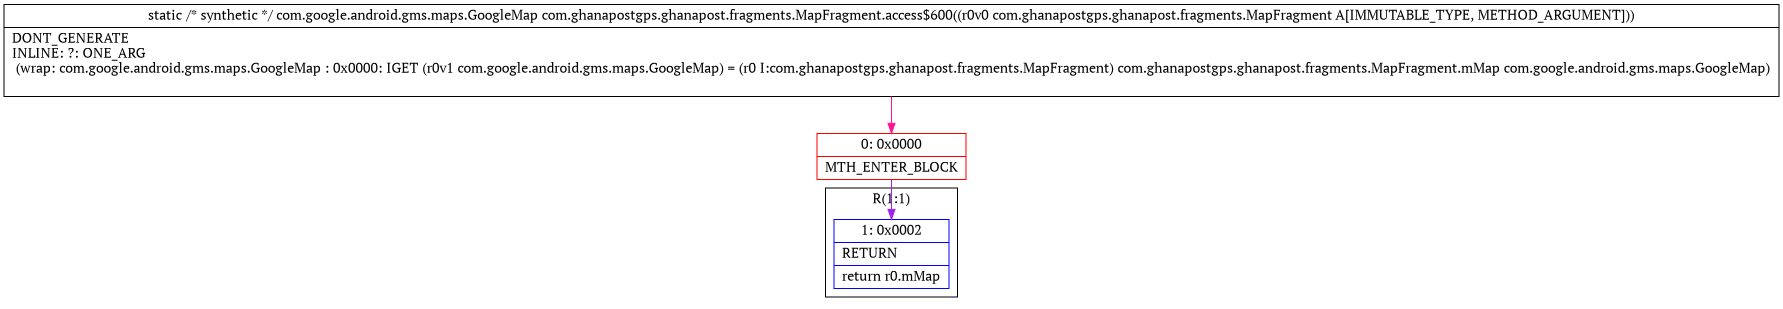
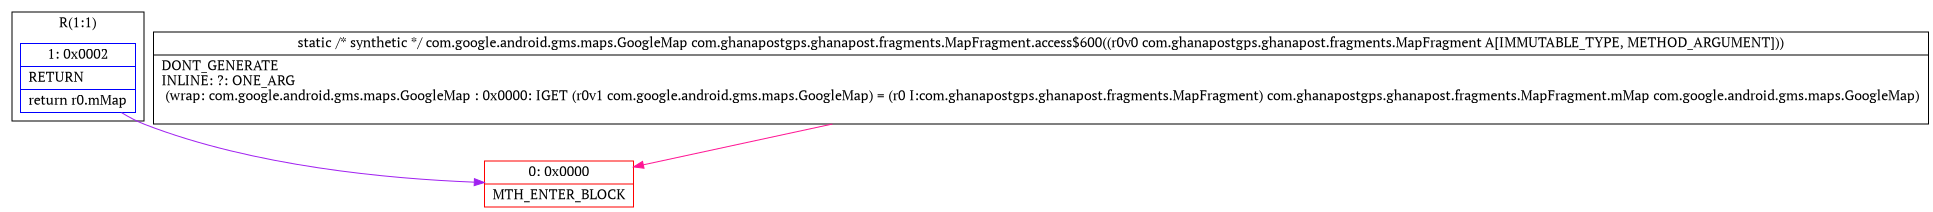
(892, 194) -> (294, 164)
